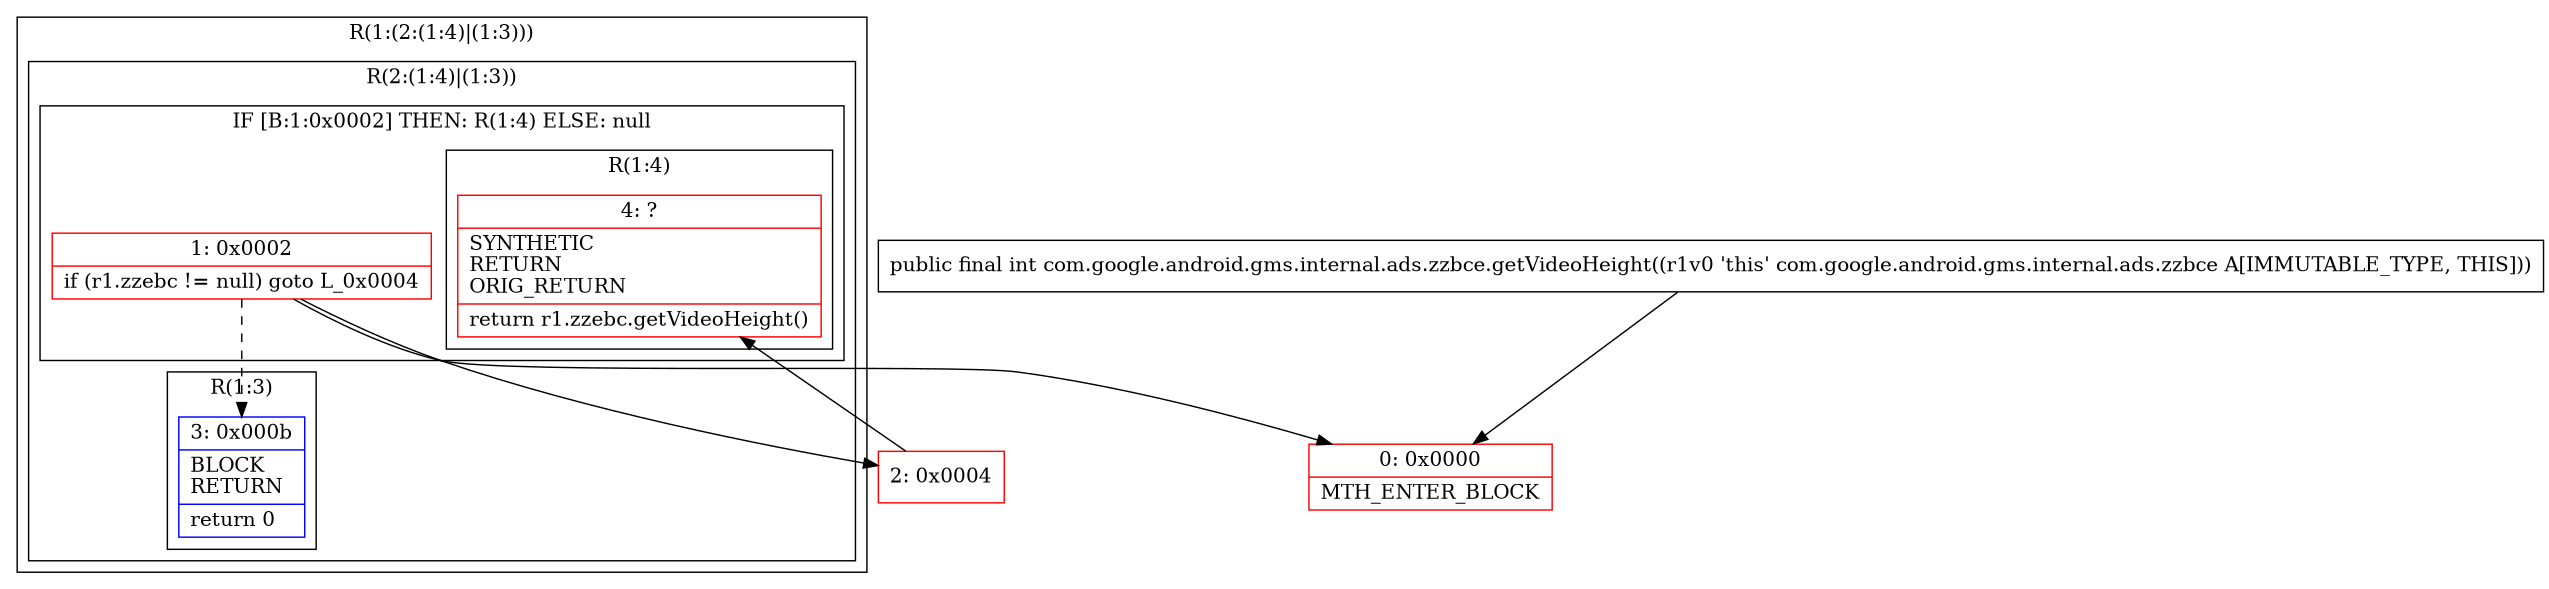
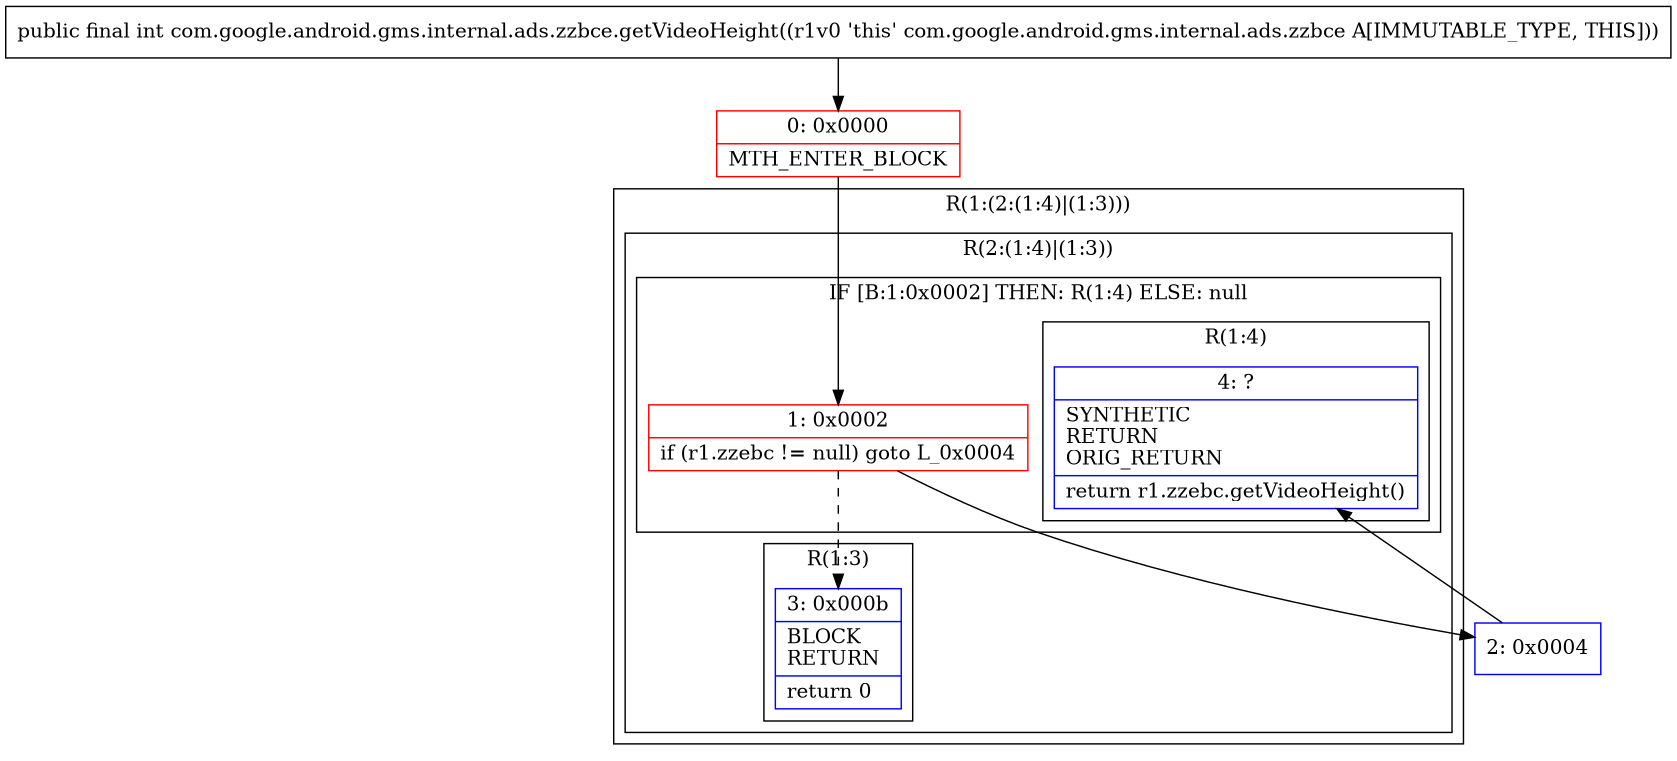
(639, 266) -> (1236, 438)
(881, 369) -> (838, 289)
(941, 477) -> (1538, 649)
